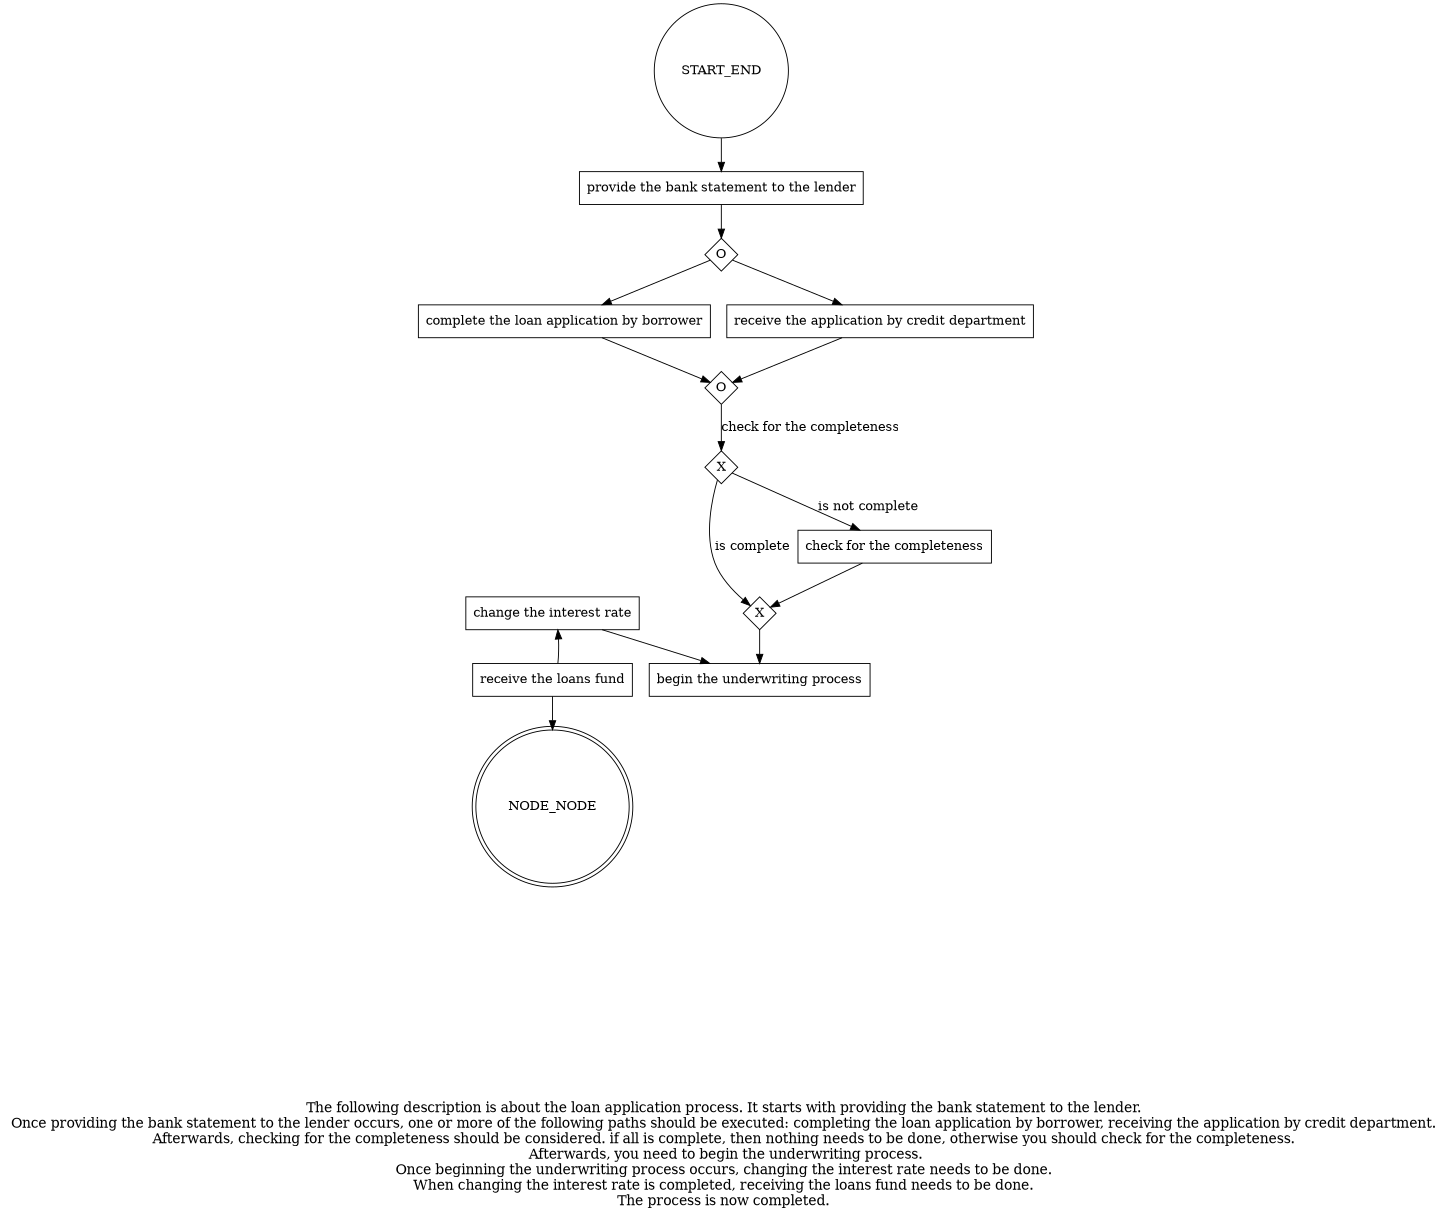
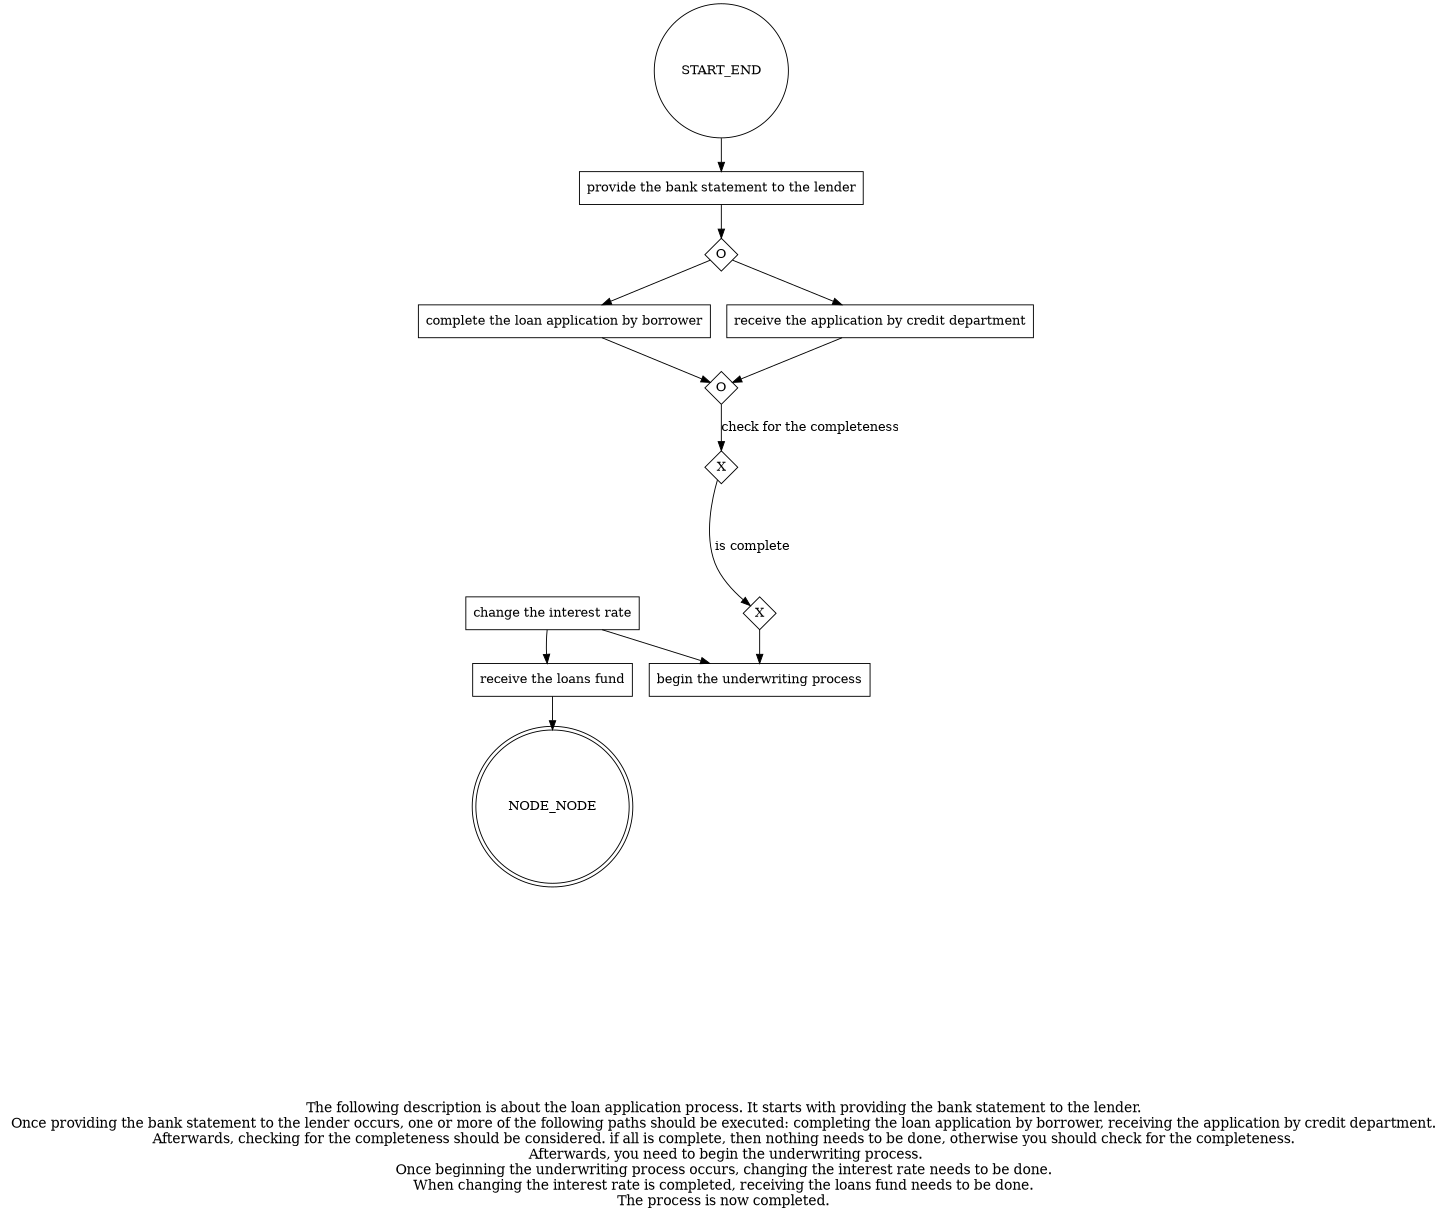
(895, 547) -> none
(559, 651) -> (546, 642)
